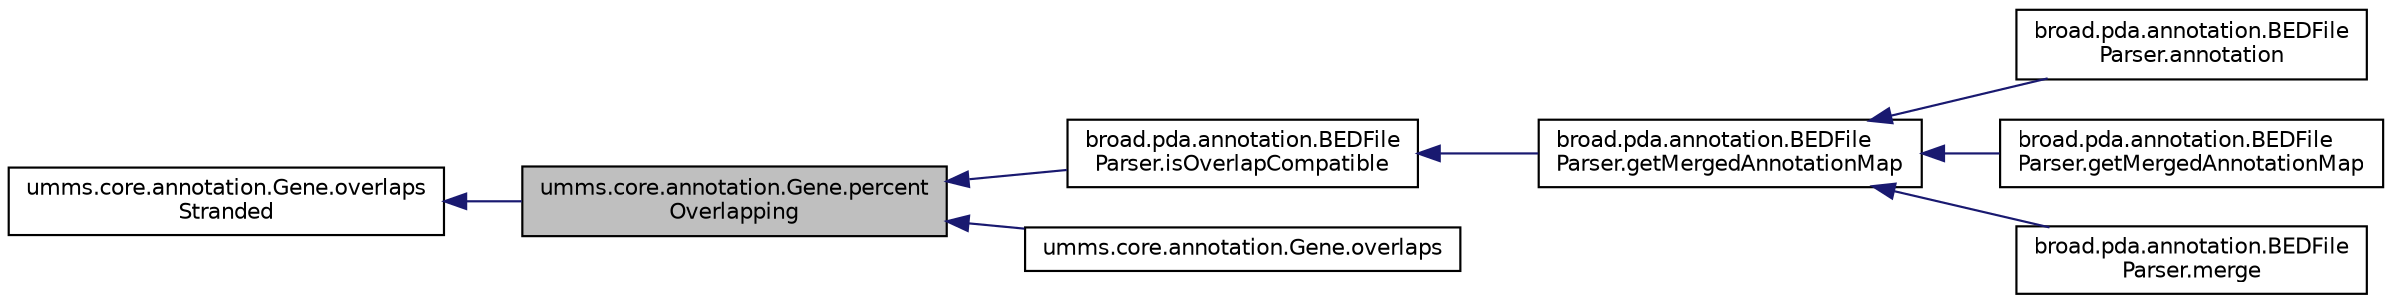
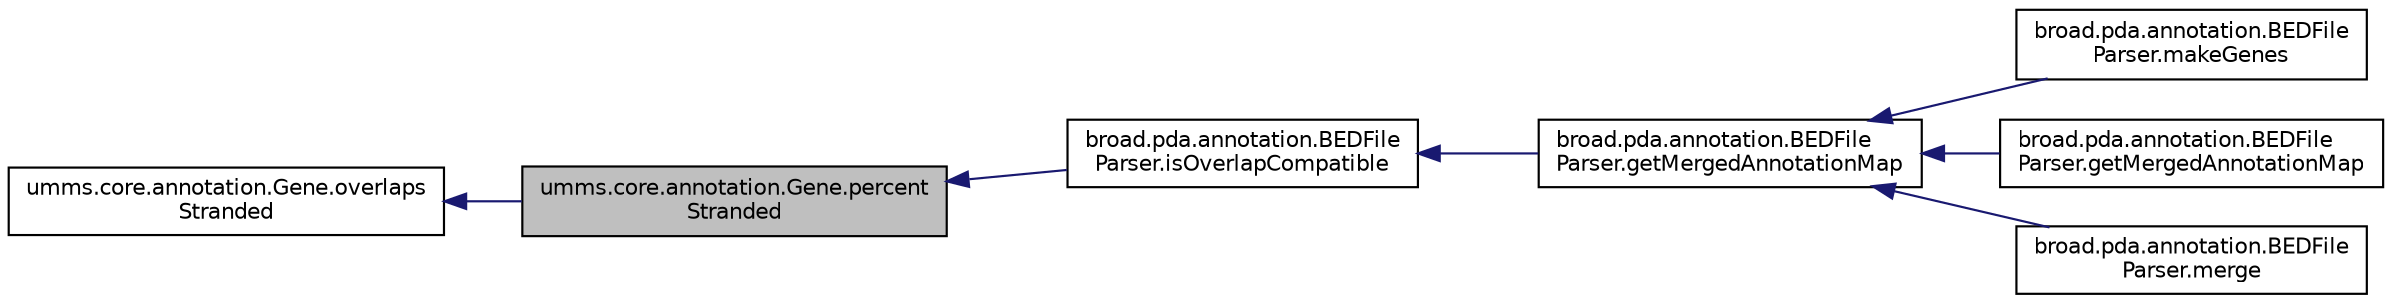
(2192, 45) -> (2192, 45)
(735, 201) -> (735, 201)
(1243, 249) -> none
